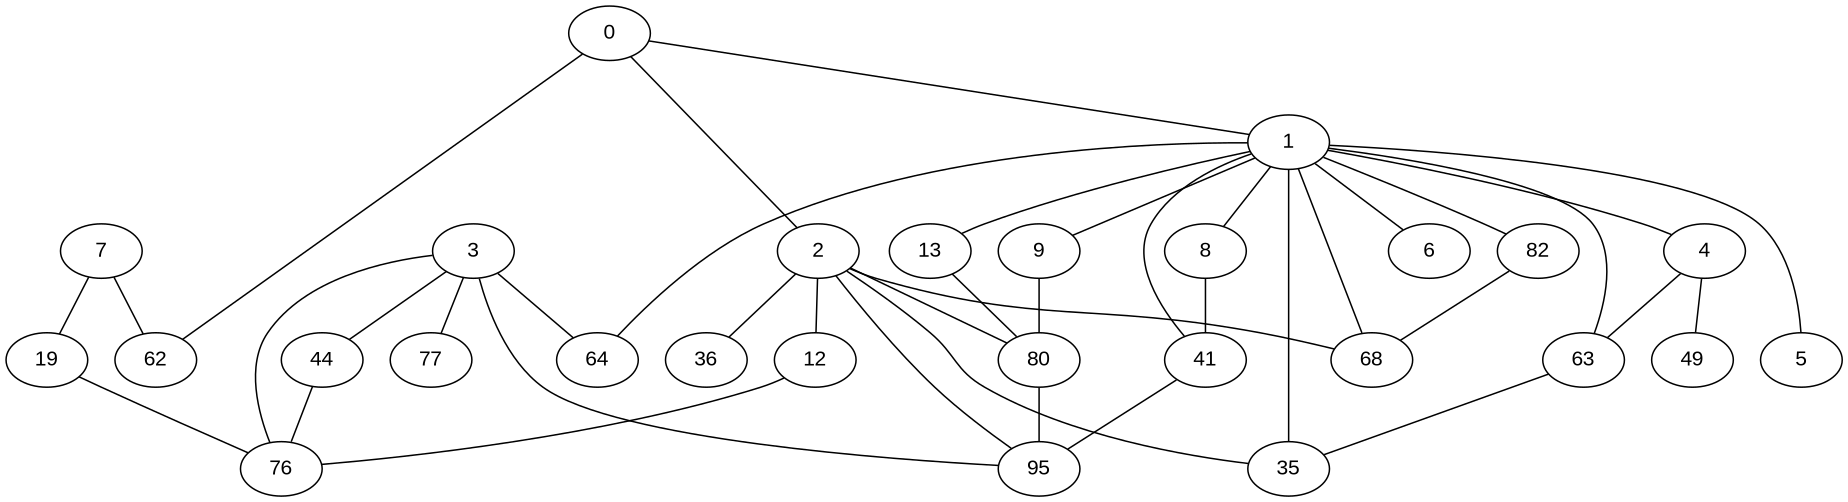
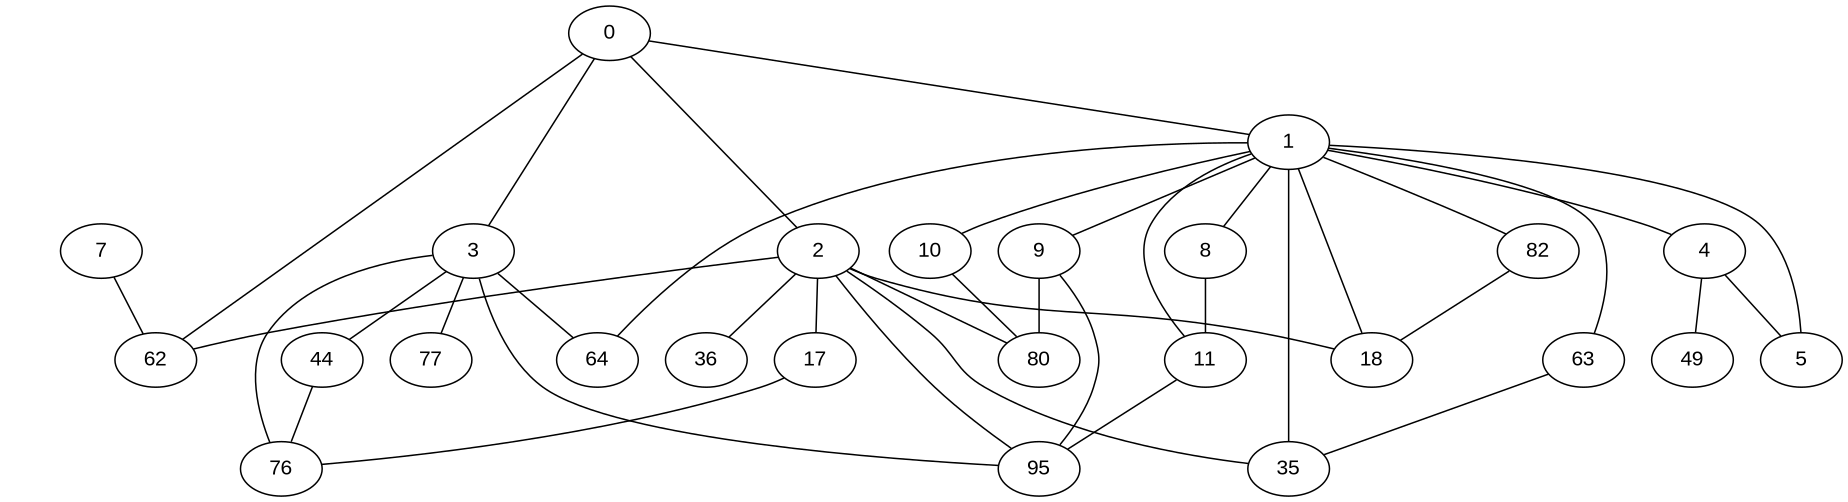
none -> (542, 142)
(930, 251) -> (930, 251)
(1429, 251) -> none
none -> (499, 295)
(1644, 306) -> (1753, 306)
(47, 360) -> none
(815, 360) -> (815, 360)
(1205, 360) -> (1205, 360)
(1372, 360) -> (1372, 360)
(1039, 424) -> (1099, 360)
